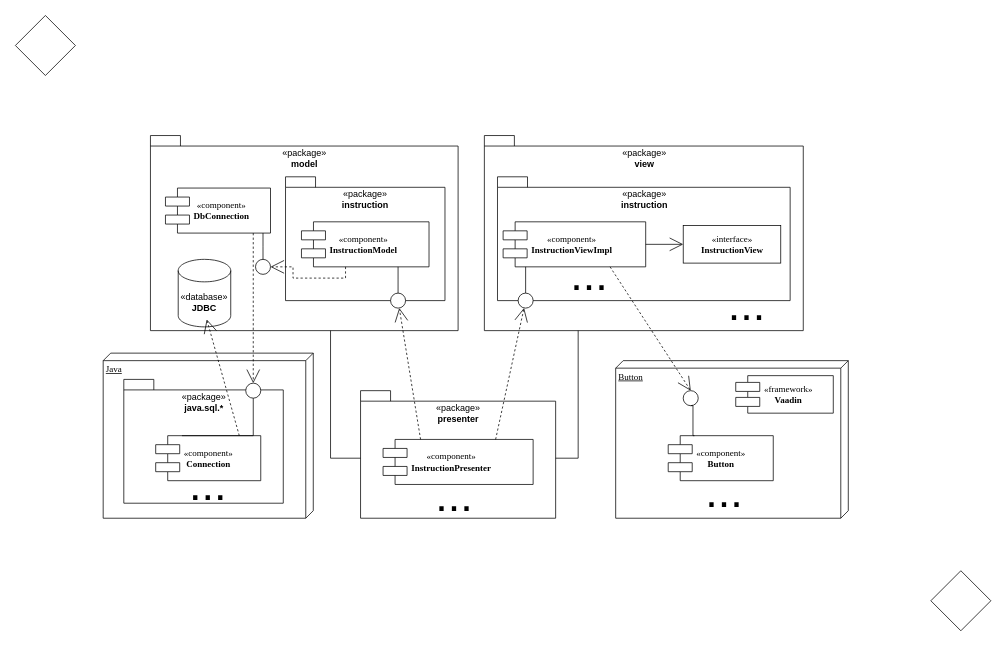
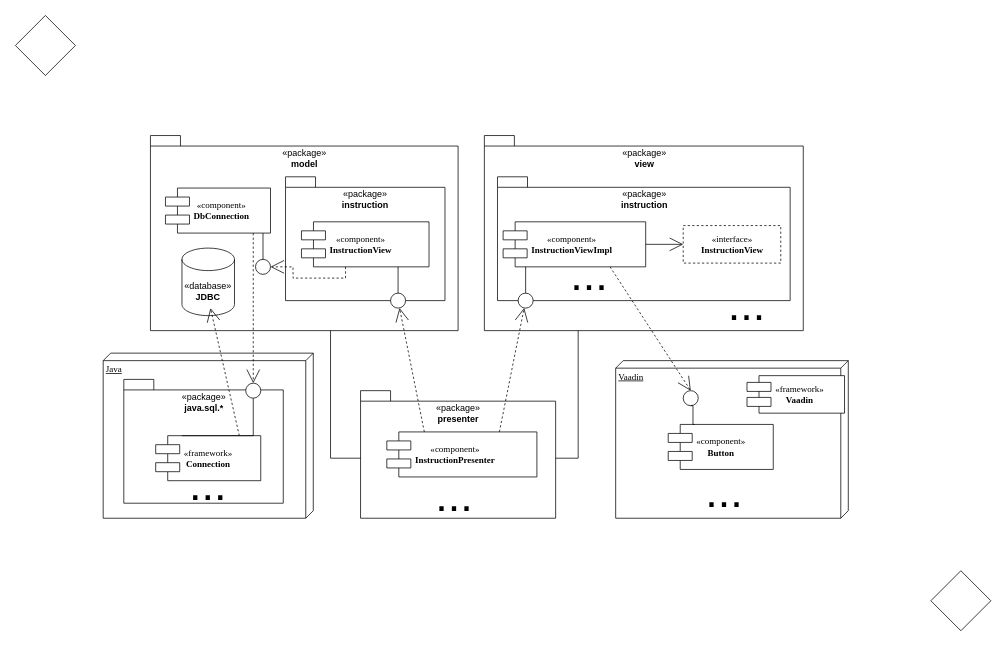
(368, 244) -> (365, 244)
(732, 244) -> (732, 244)
(204, 293) -> (208, 282)
(633, 377) -> (632, 377)
(784, 394) -> (795, 394)
(212, 458) -> (212, 458)
(720, 458) -> (720, 447)
(458, 462) -> (462, 454)
